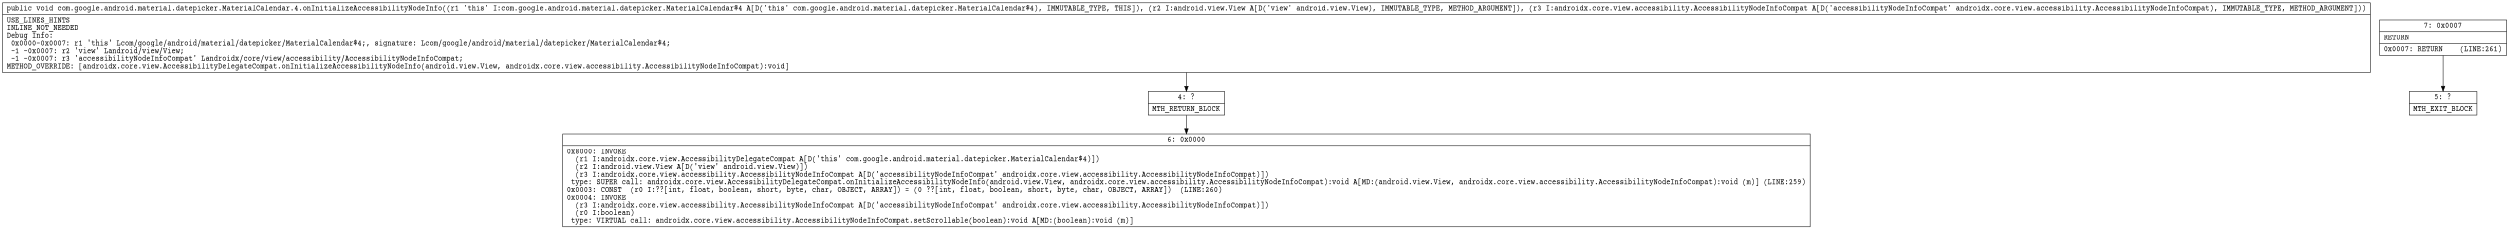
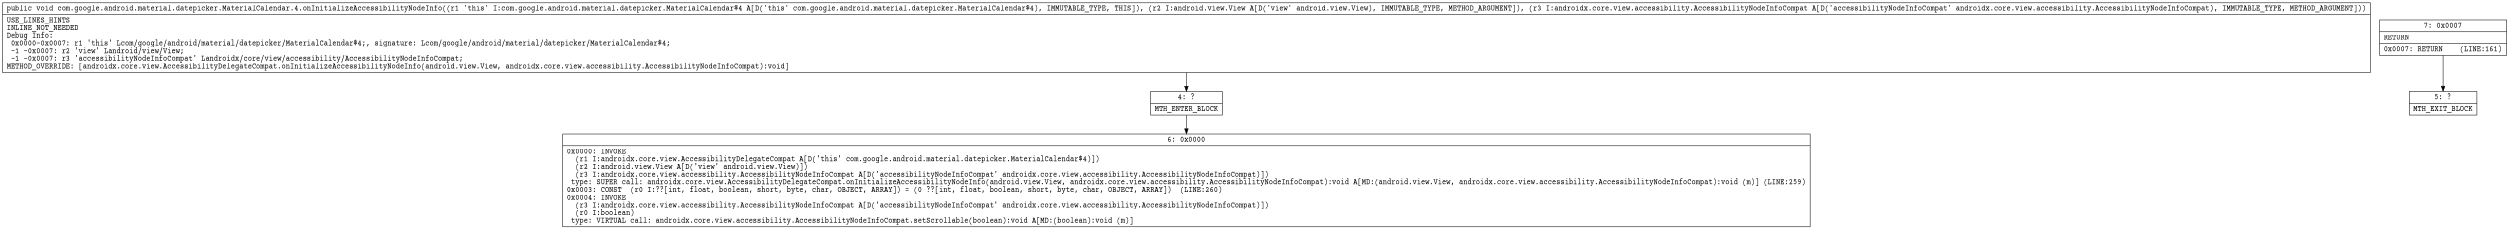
(2443, 49) -> (2443, 49)
(1186, 109) -> (1186, 109)
(601, 151) -> (601, 151)
